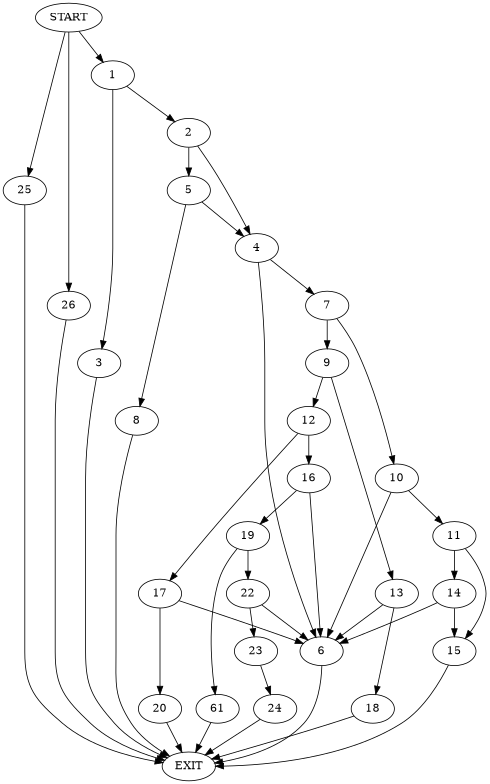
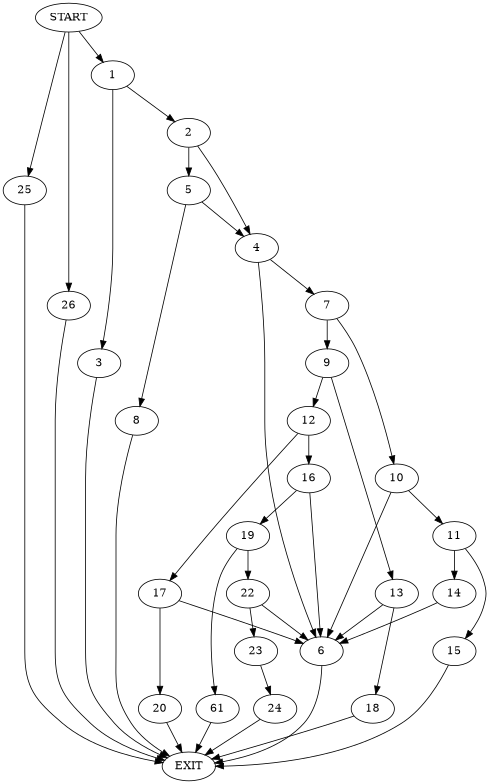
(454, 618) -> none
